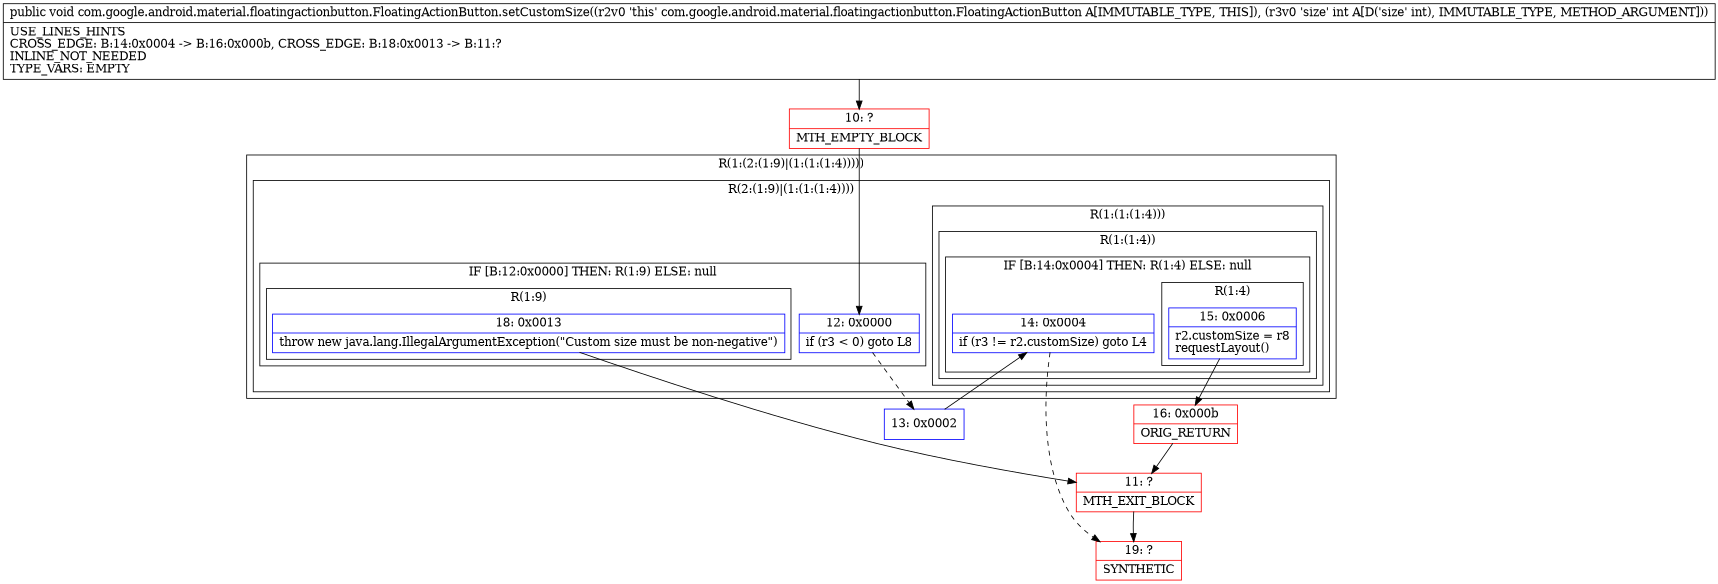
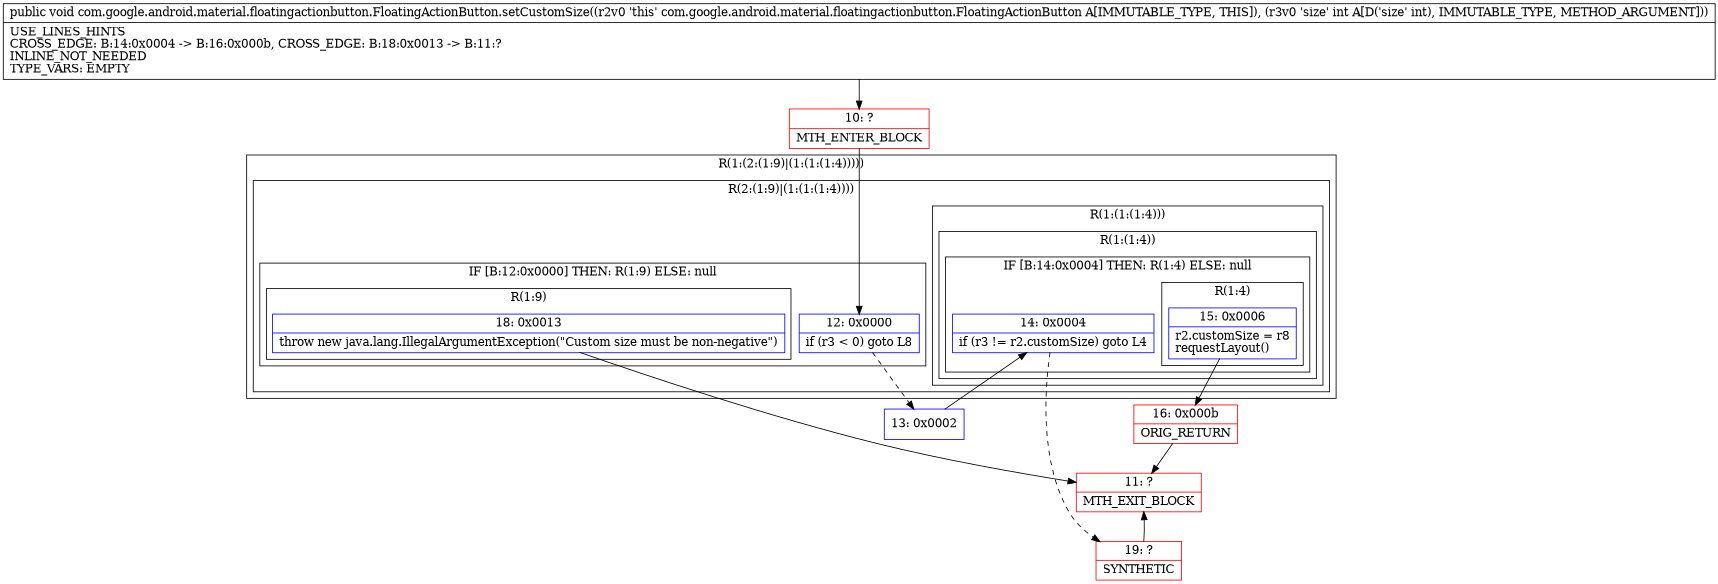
(859, 138) -> (859, 138)
(1133, 522) -> (1144, 531)
